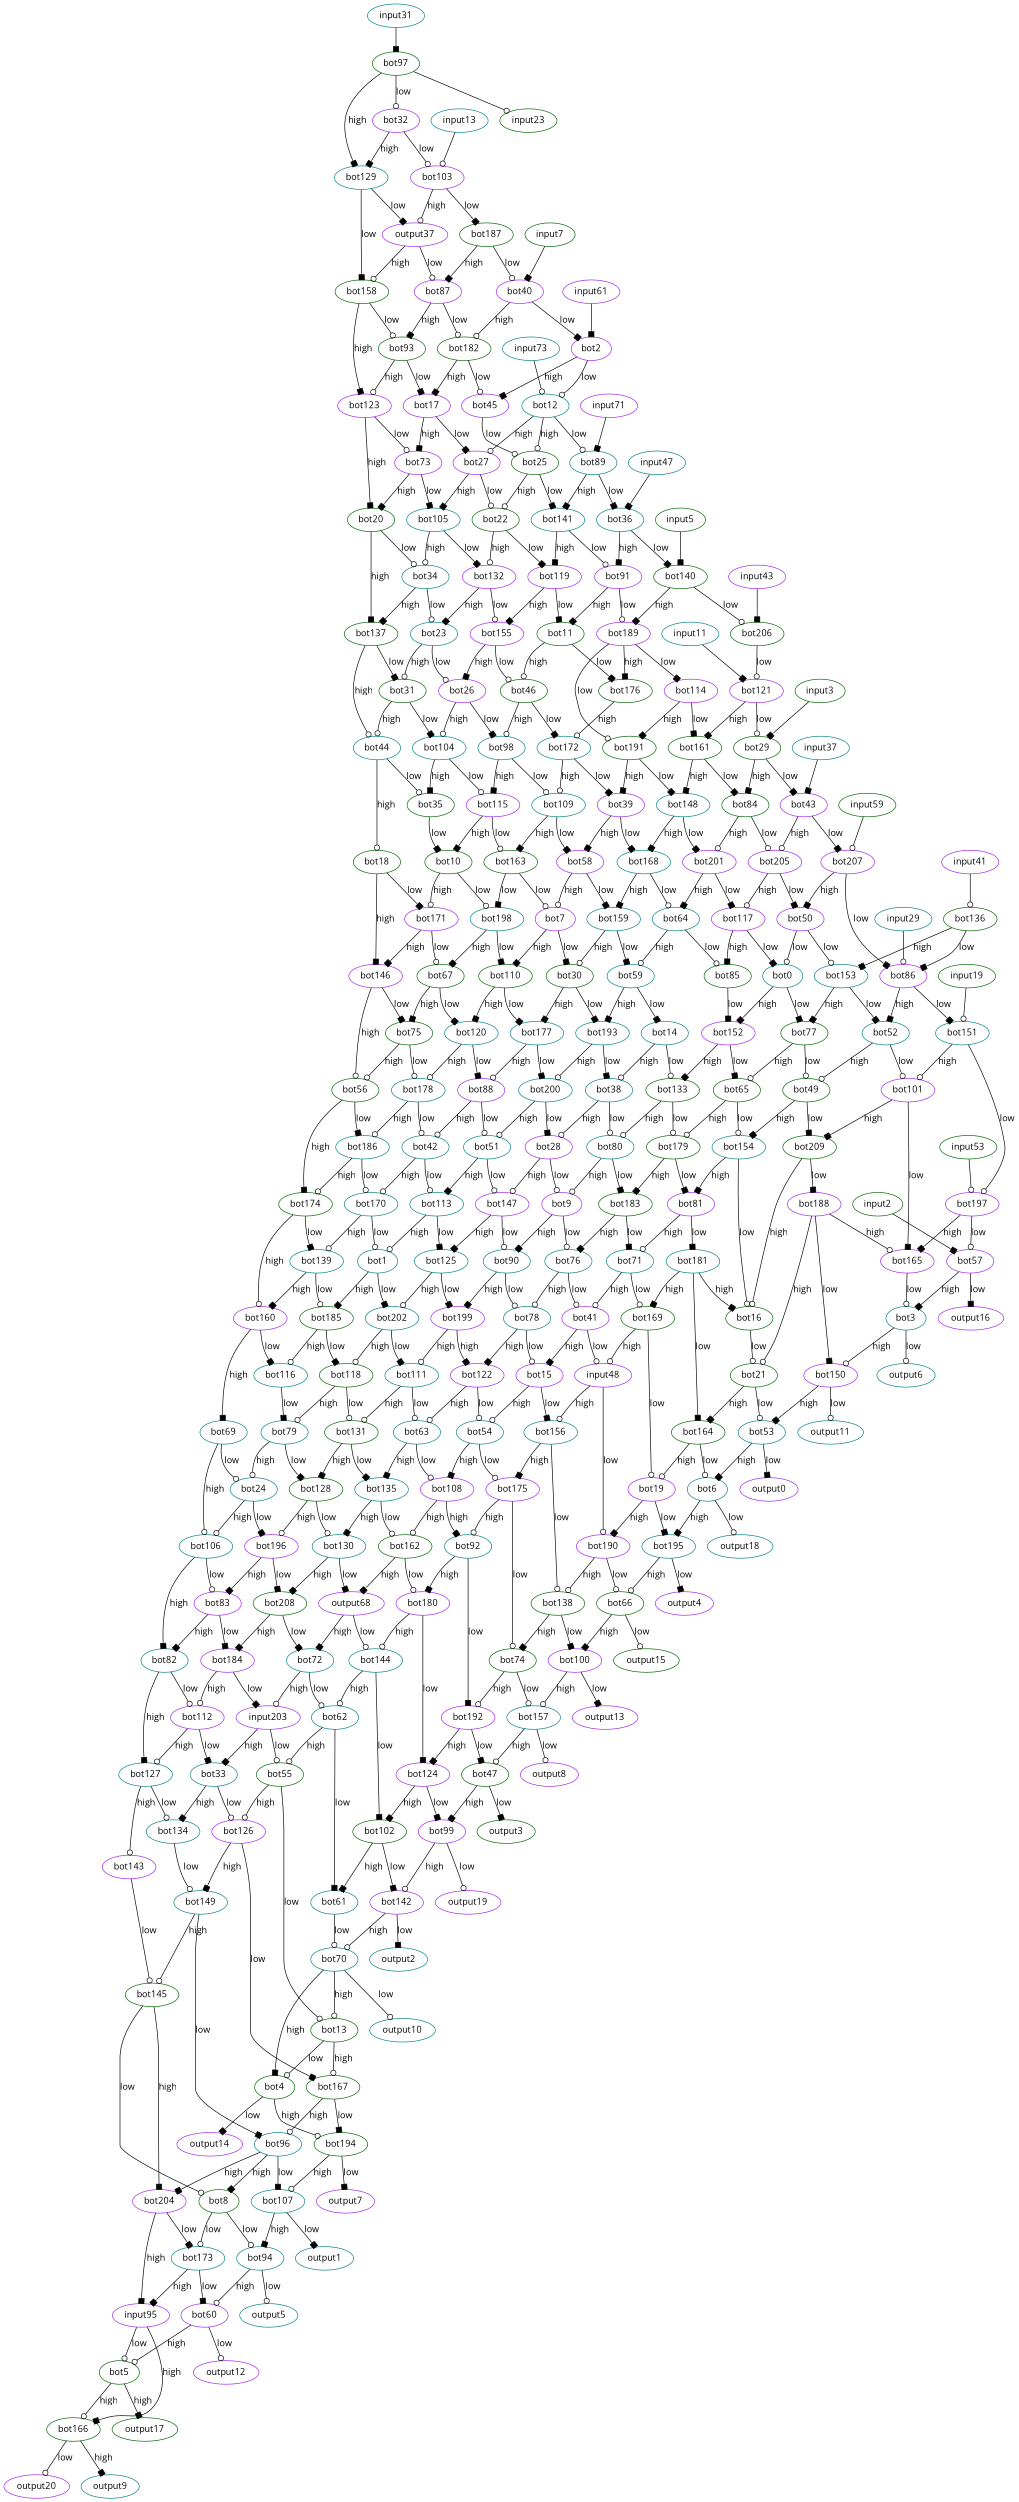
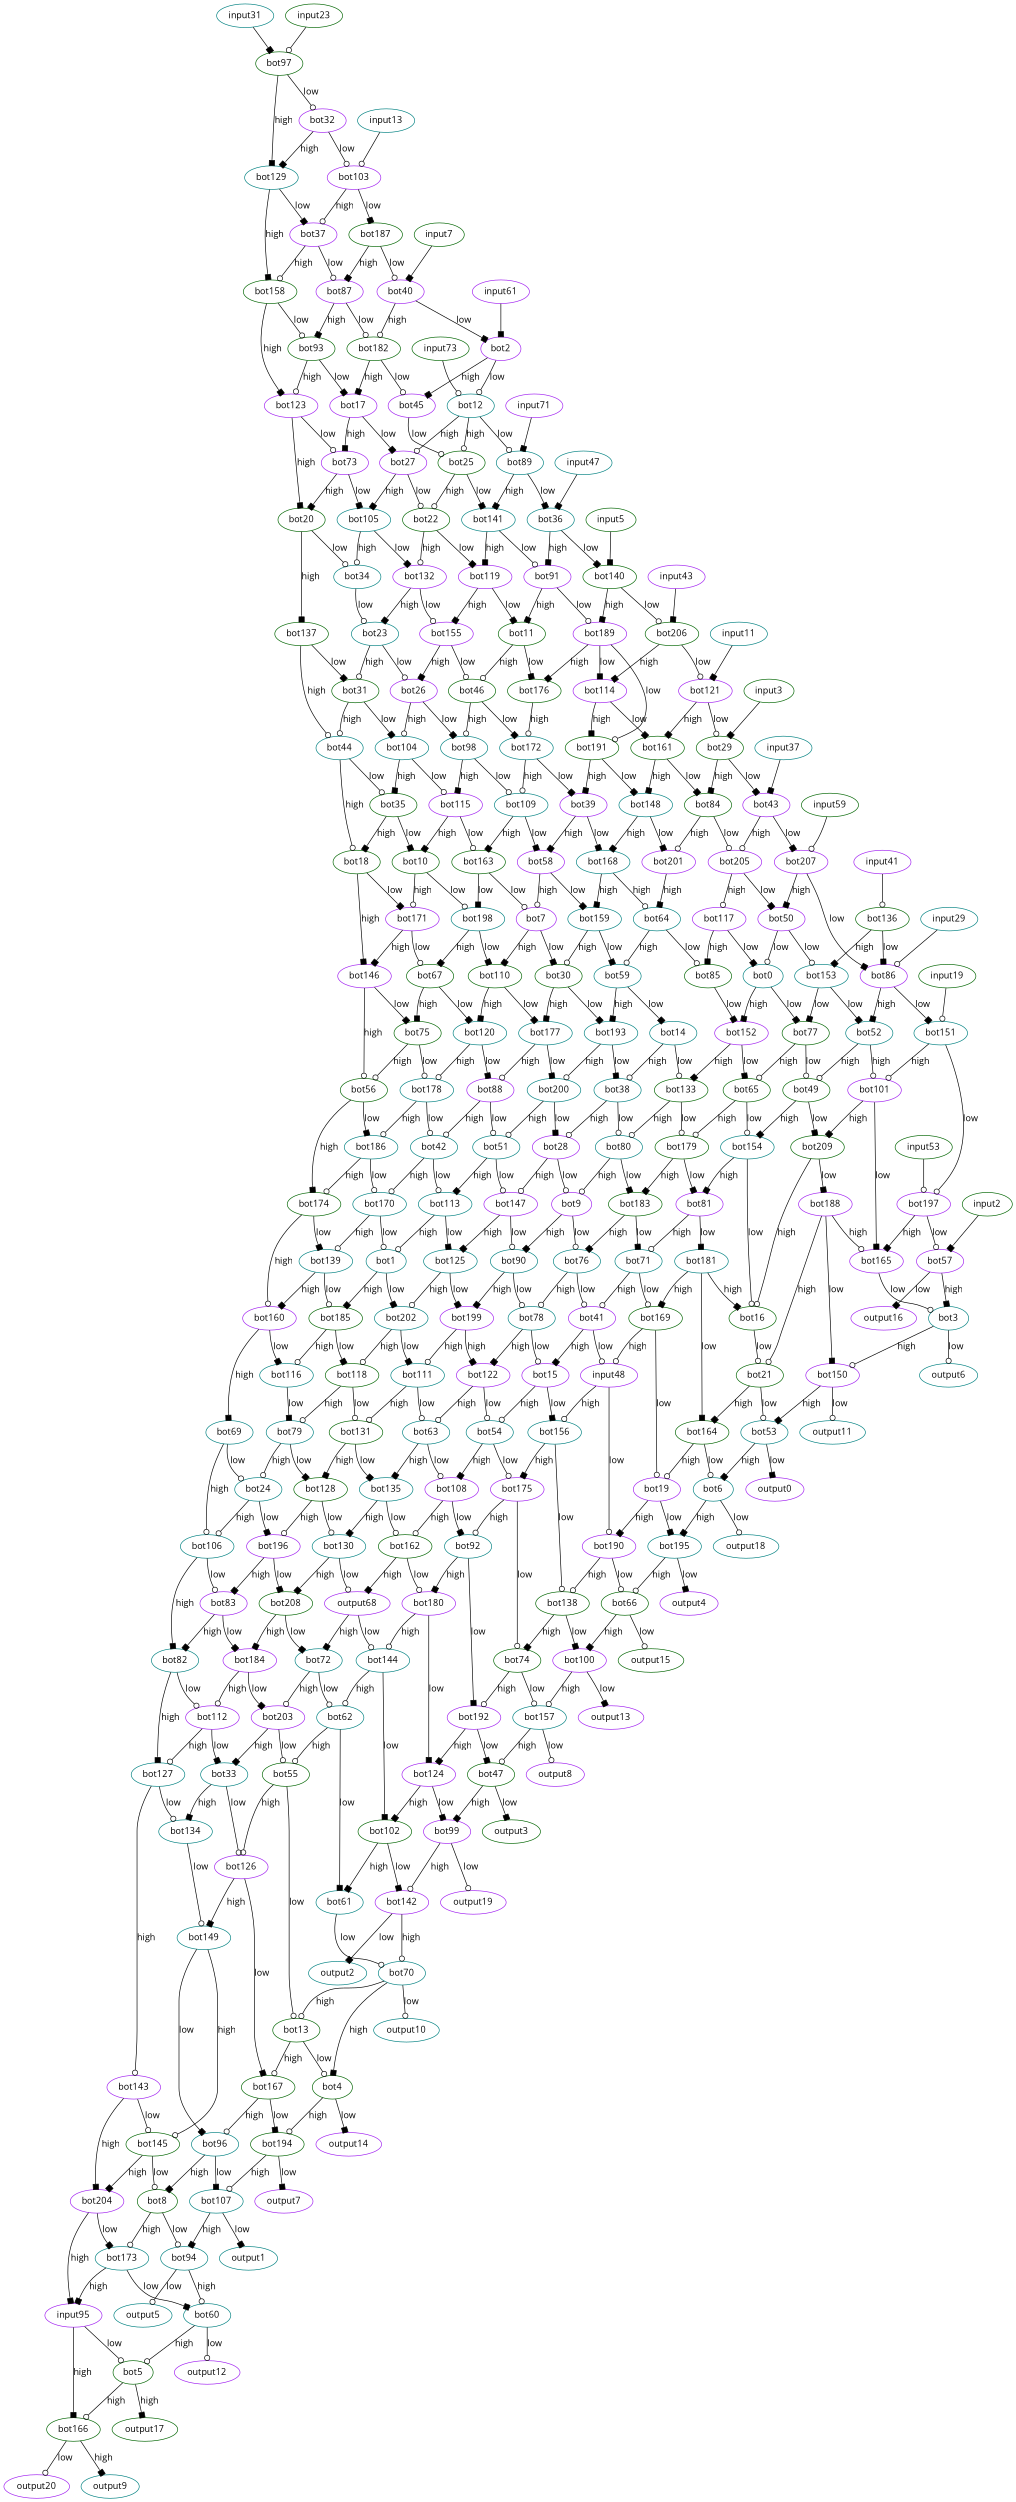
(459, 91) -> (298, 38)
(369, 235) -> (275, 235)
(415, 235) -> (313, 235)
(531, 349) -> (441, 349)
(401, 603) -> none
none -> (639, 660)
none -> (377, 831)
(722, 888) -> none
(669, 891) -> (642, 891)
(834, 1005) -> (822, 1005)
(906, 1062) -> (881, 1062)
(459, 1518) -> (464, 1518)
(341, 1572) -> (342, 1573)
(268, 1718) -> (278, 1718)
(221, 2170) -> (100, 2137)
(213, 2230) -> (151, 2230)
(205, 2315) -> (207, 2315)
